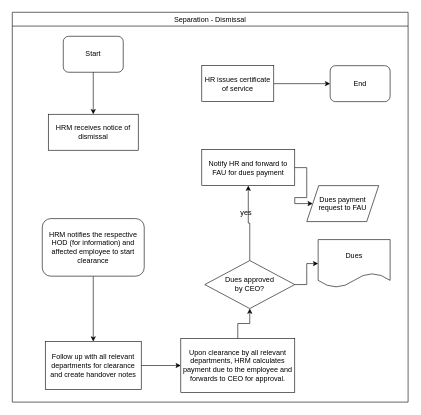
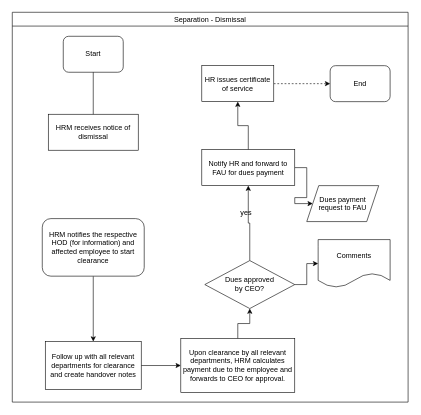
(299, 84) -> (299, 84)
(93, 108) -> (93, 110)
none -> (242, 126)
(354, 257) -> (354, 257)
